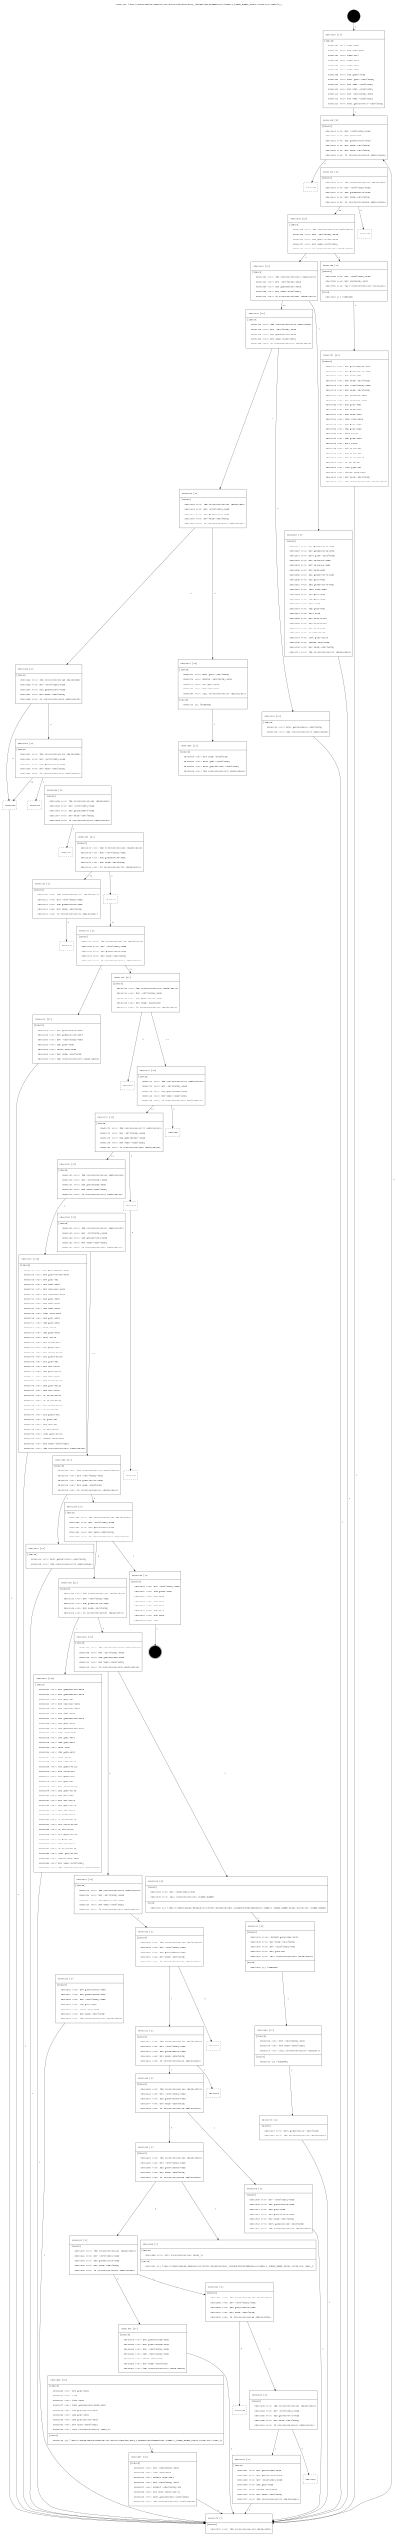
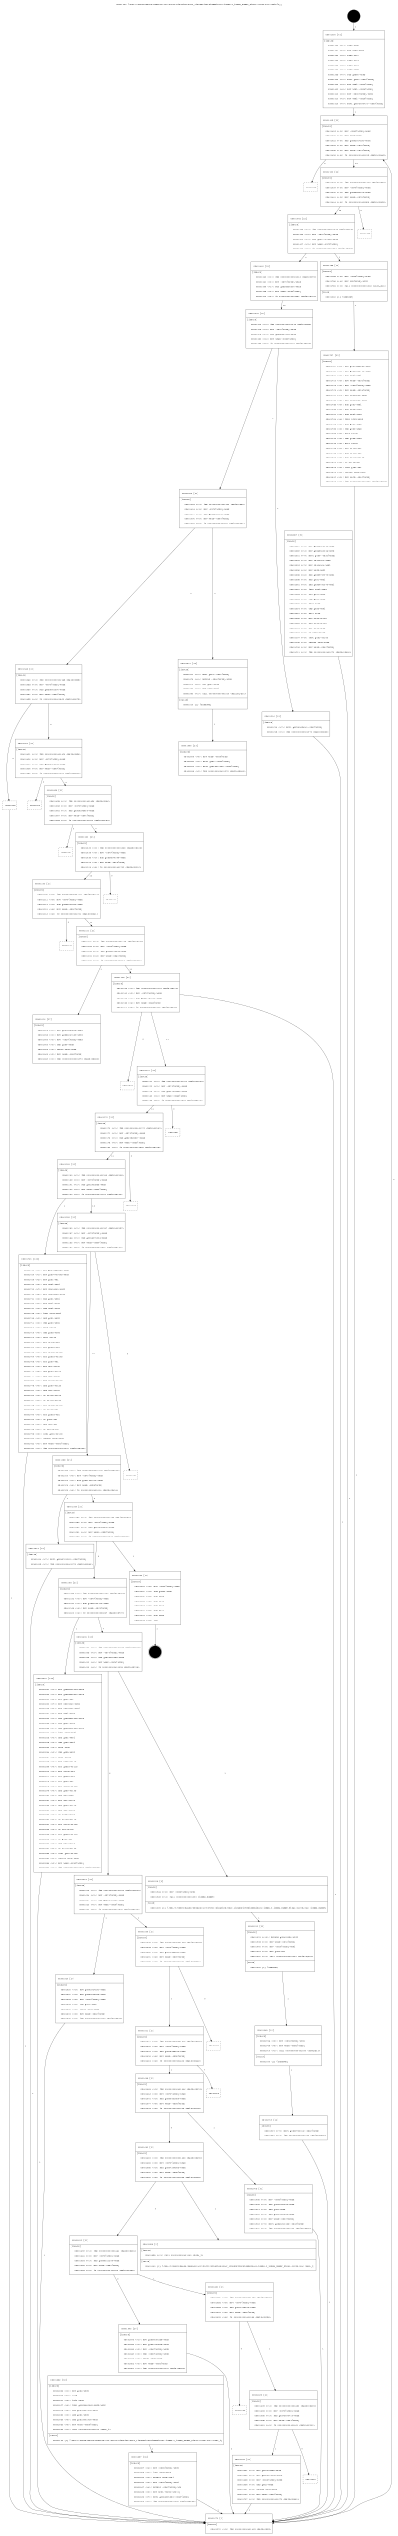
none -> (354, 163)
(318, 414) -> none
(23, 789) -> (63, 781)
none -> (93, 828)
(110, 914) -> (88, 922)
none -> (91, 1205)
(130, 1340) -> (111, 1361)
(17, 1875) -> (333, 1729)
none -> (99, 1943)
